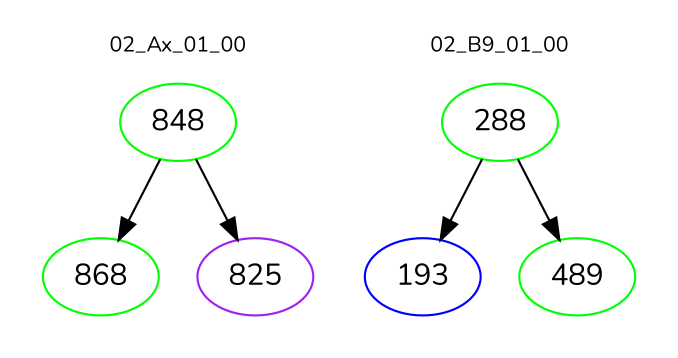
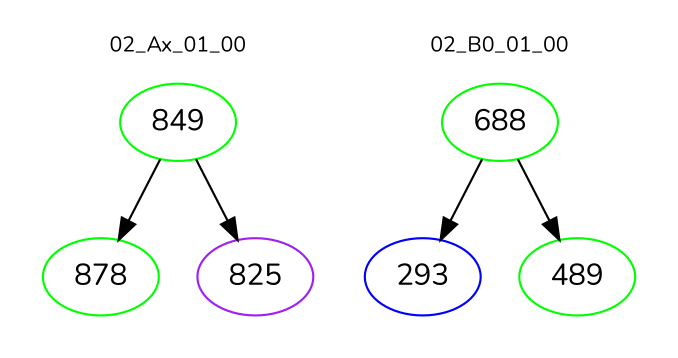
(500, 46) -> (500, 46)
(178, 122) -> (178, 122)
(500, 122) -> (500, 122)
(101, 277) -> (101, 277)
(423, 277) -> (423, 277)
